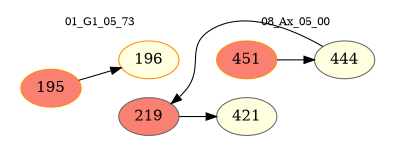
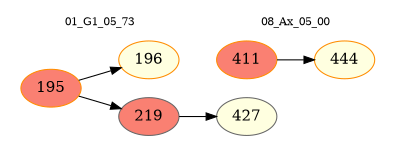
(230, 23) -> (95, 101)
(247, 60) -> (247, 60)
(345, 60) -> (345, 60)
(247, 117) -> (247, 117)
